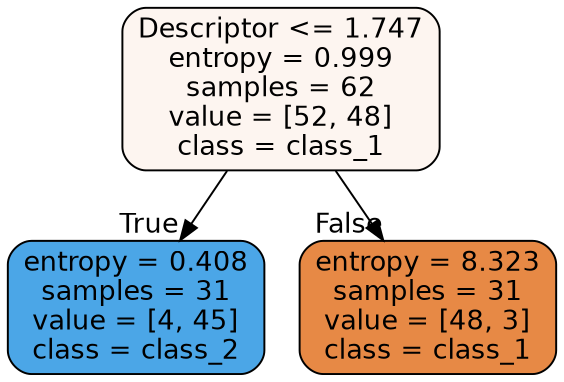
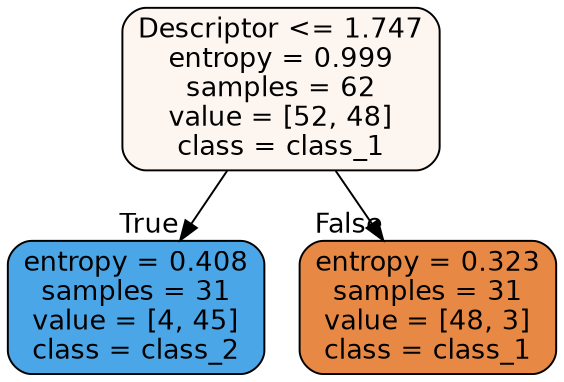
(428, 307) -> (428, 307)
